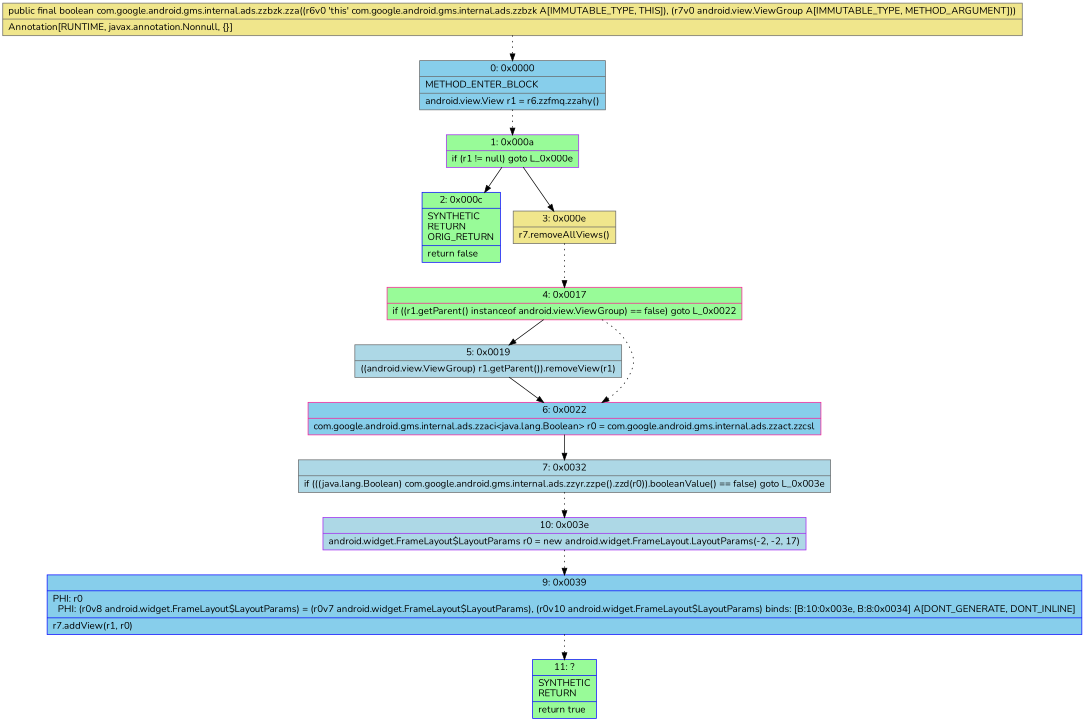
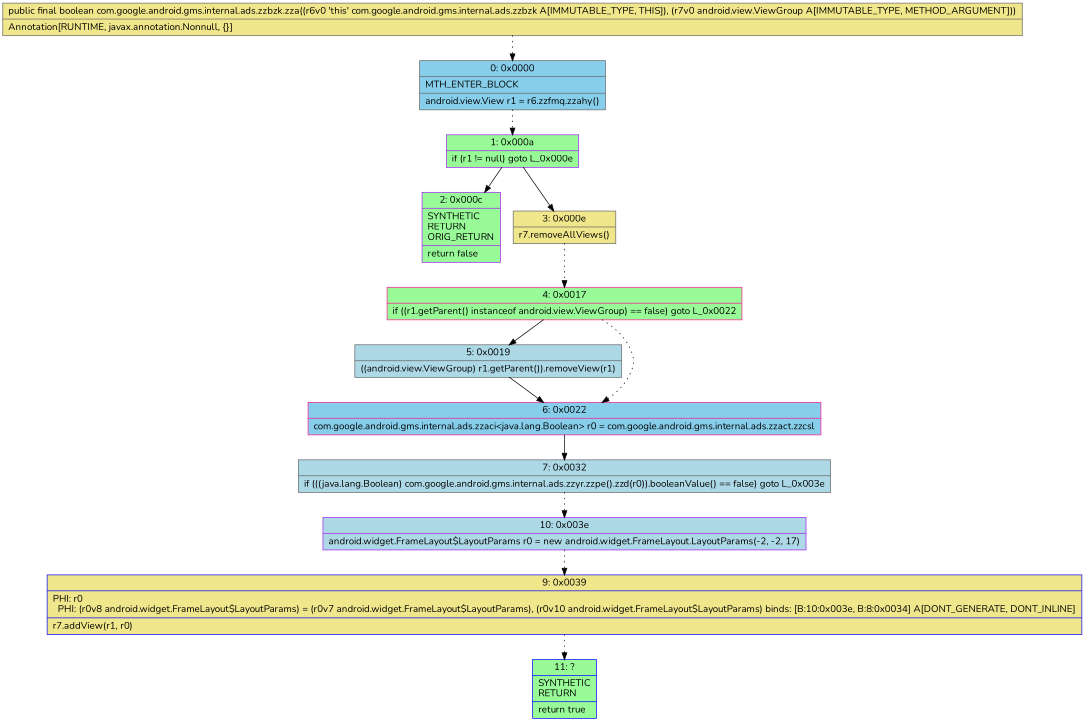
(482, 85) -> (472, 85)
(461, 227) -> (461, 227)
(564, 605) -> (564, 605)
